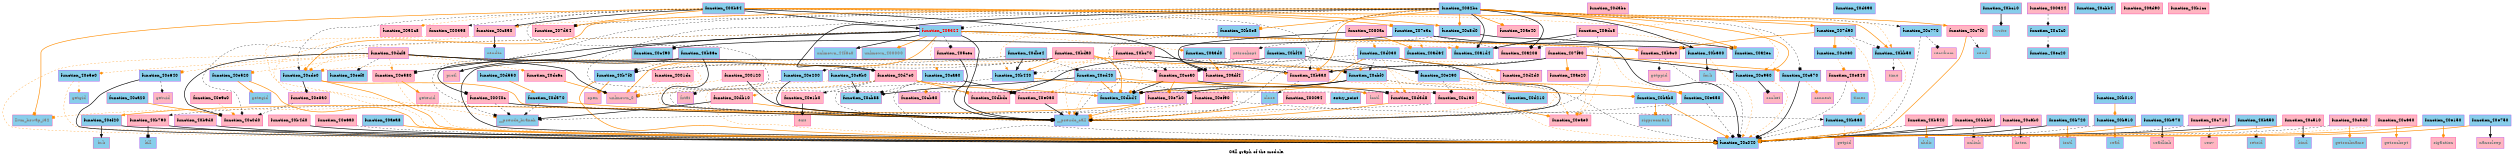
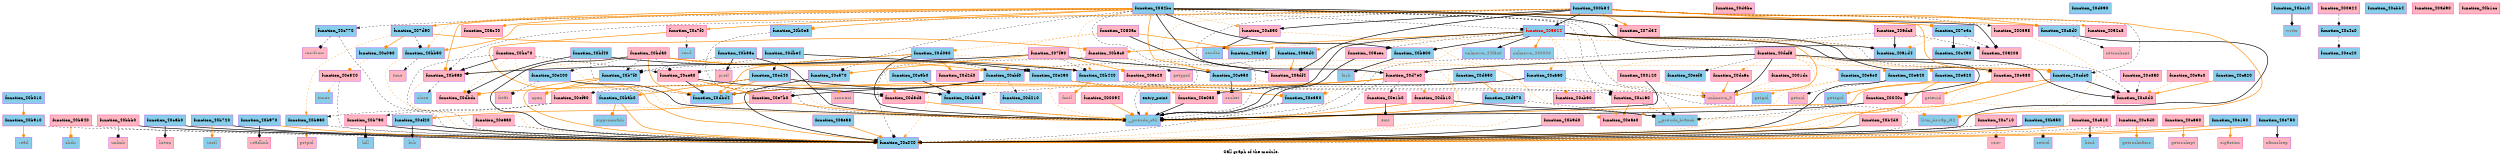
(1753, 53) -> none
(304, 85) -> (2101, 86)
(2021, 120) -> (165, 120)
